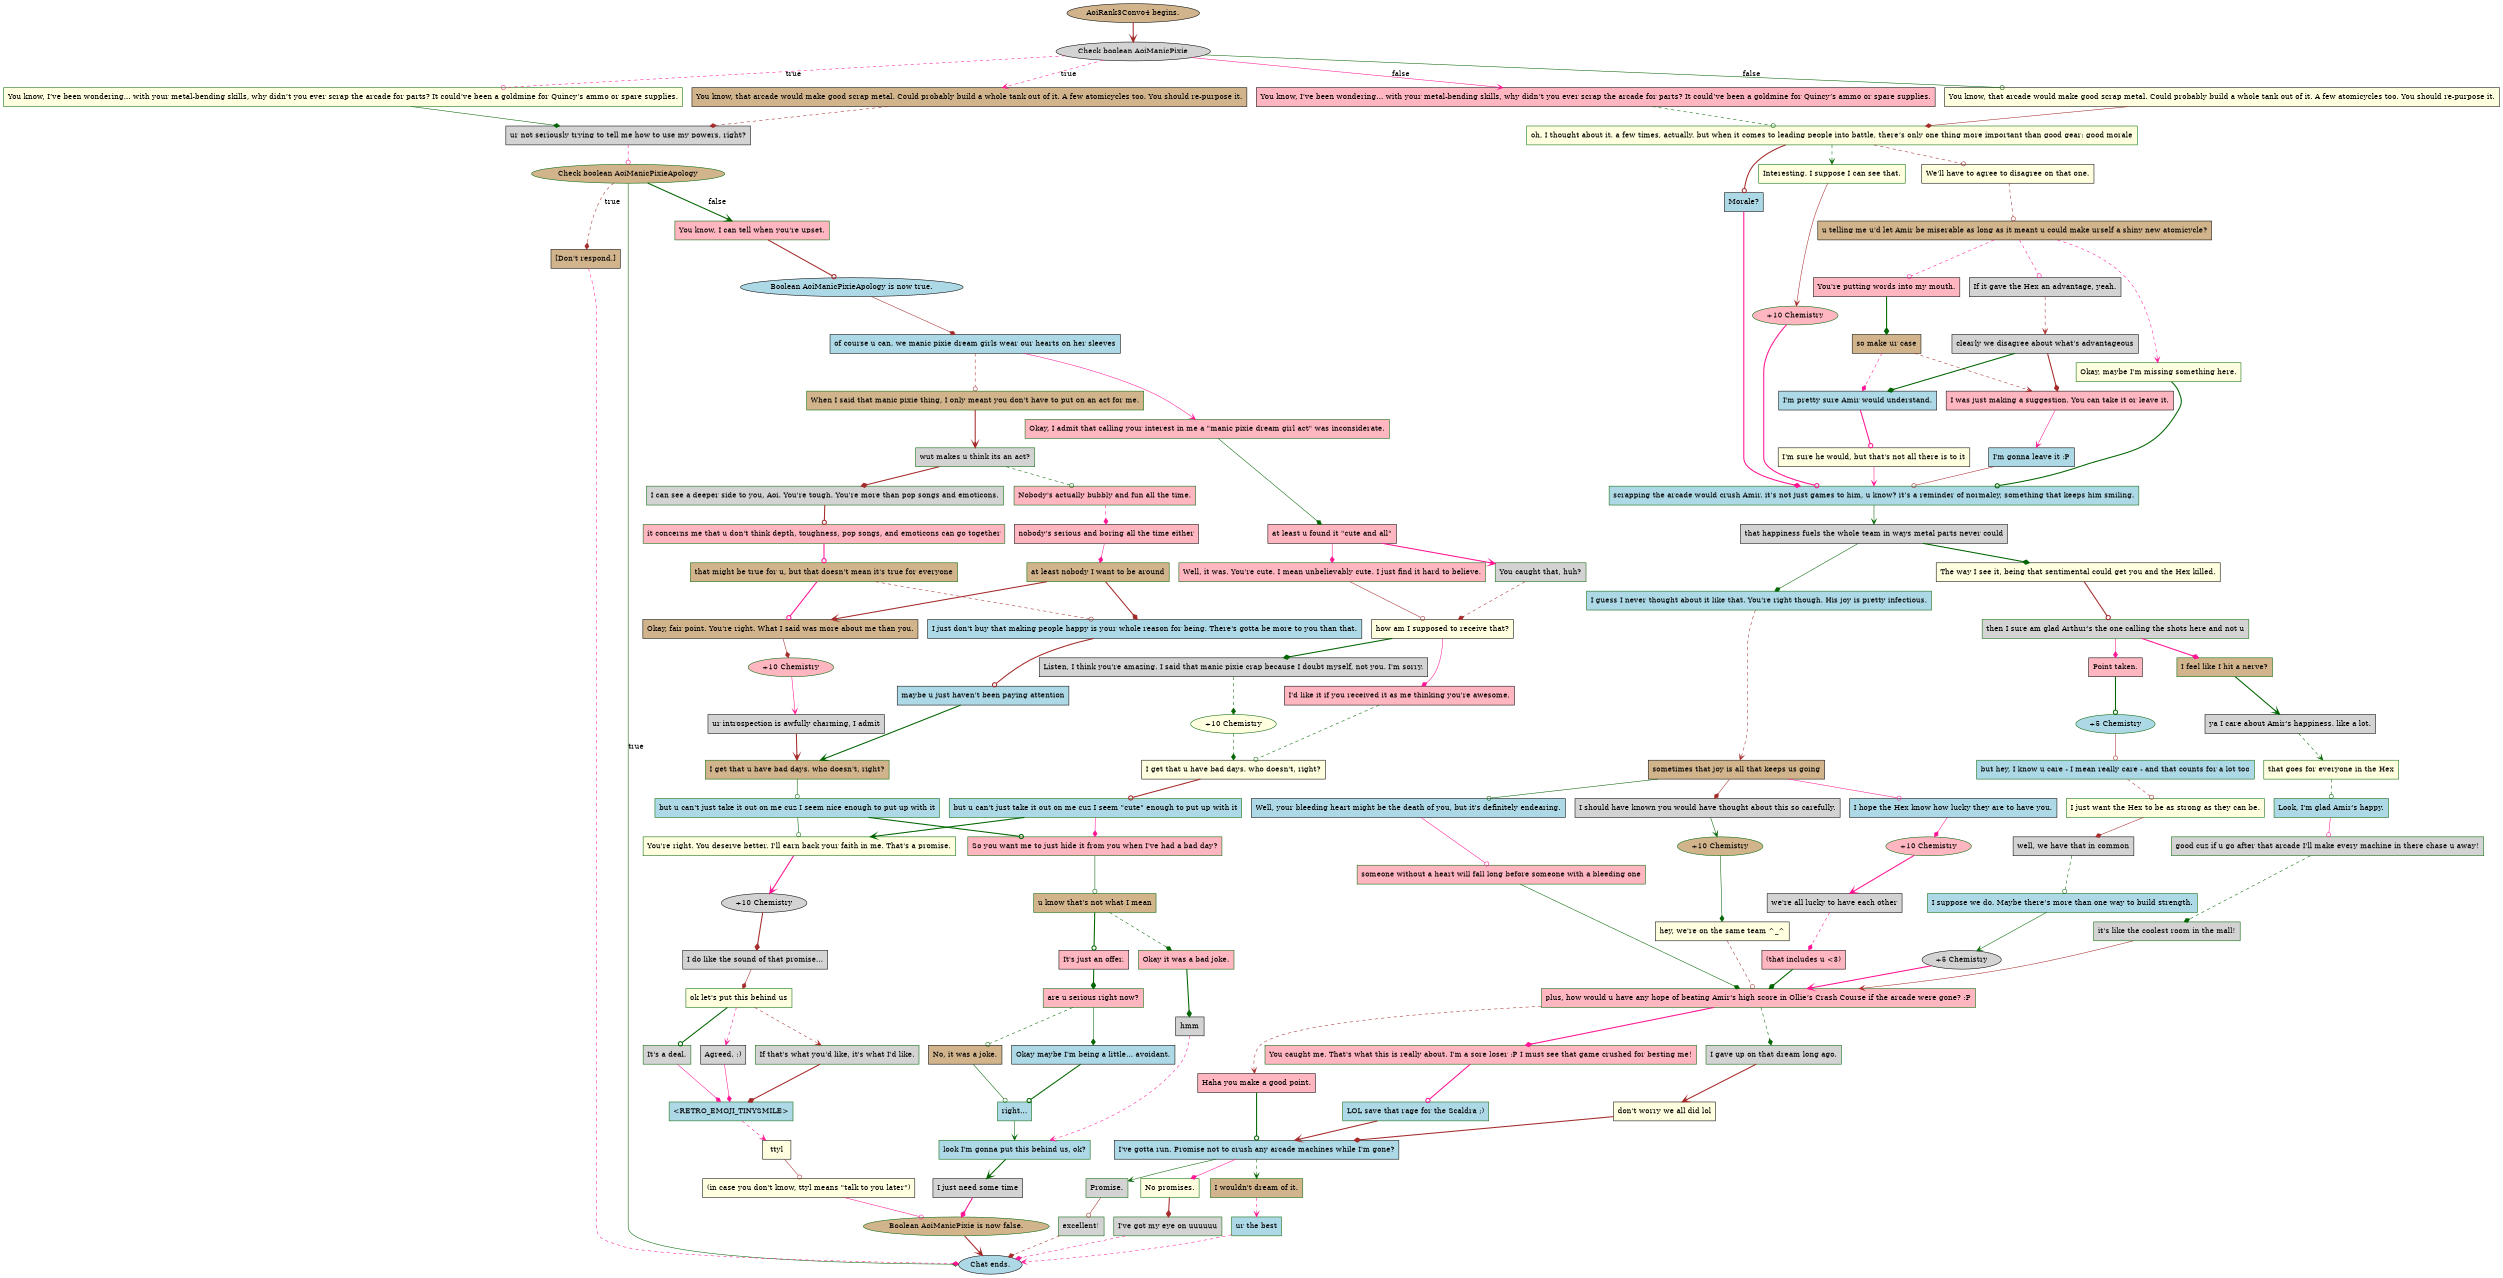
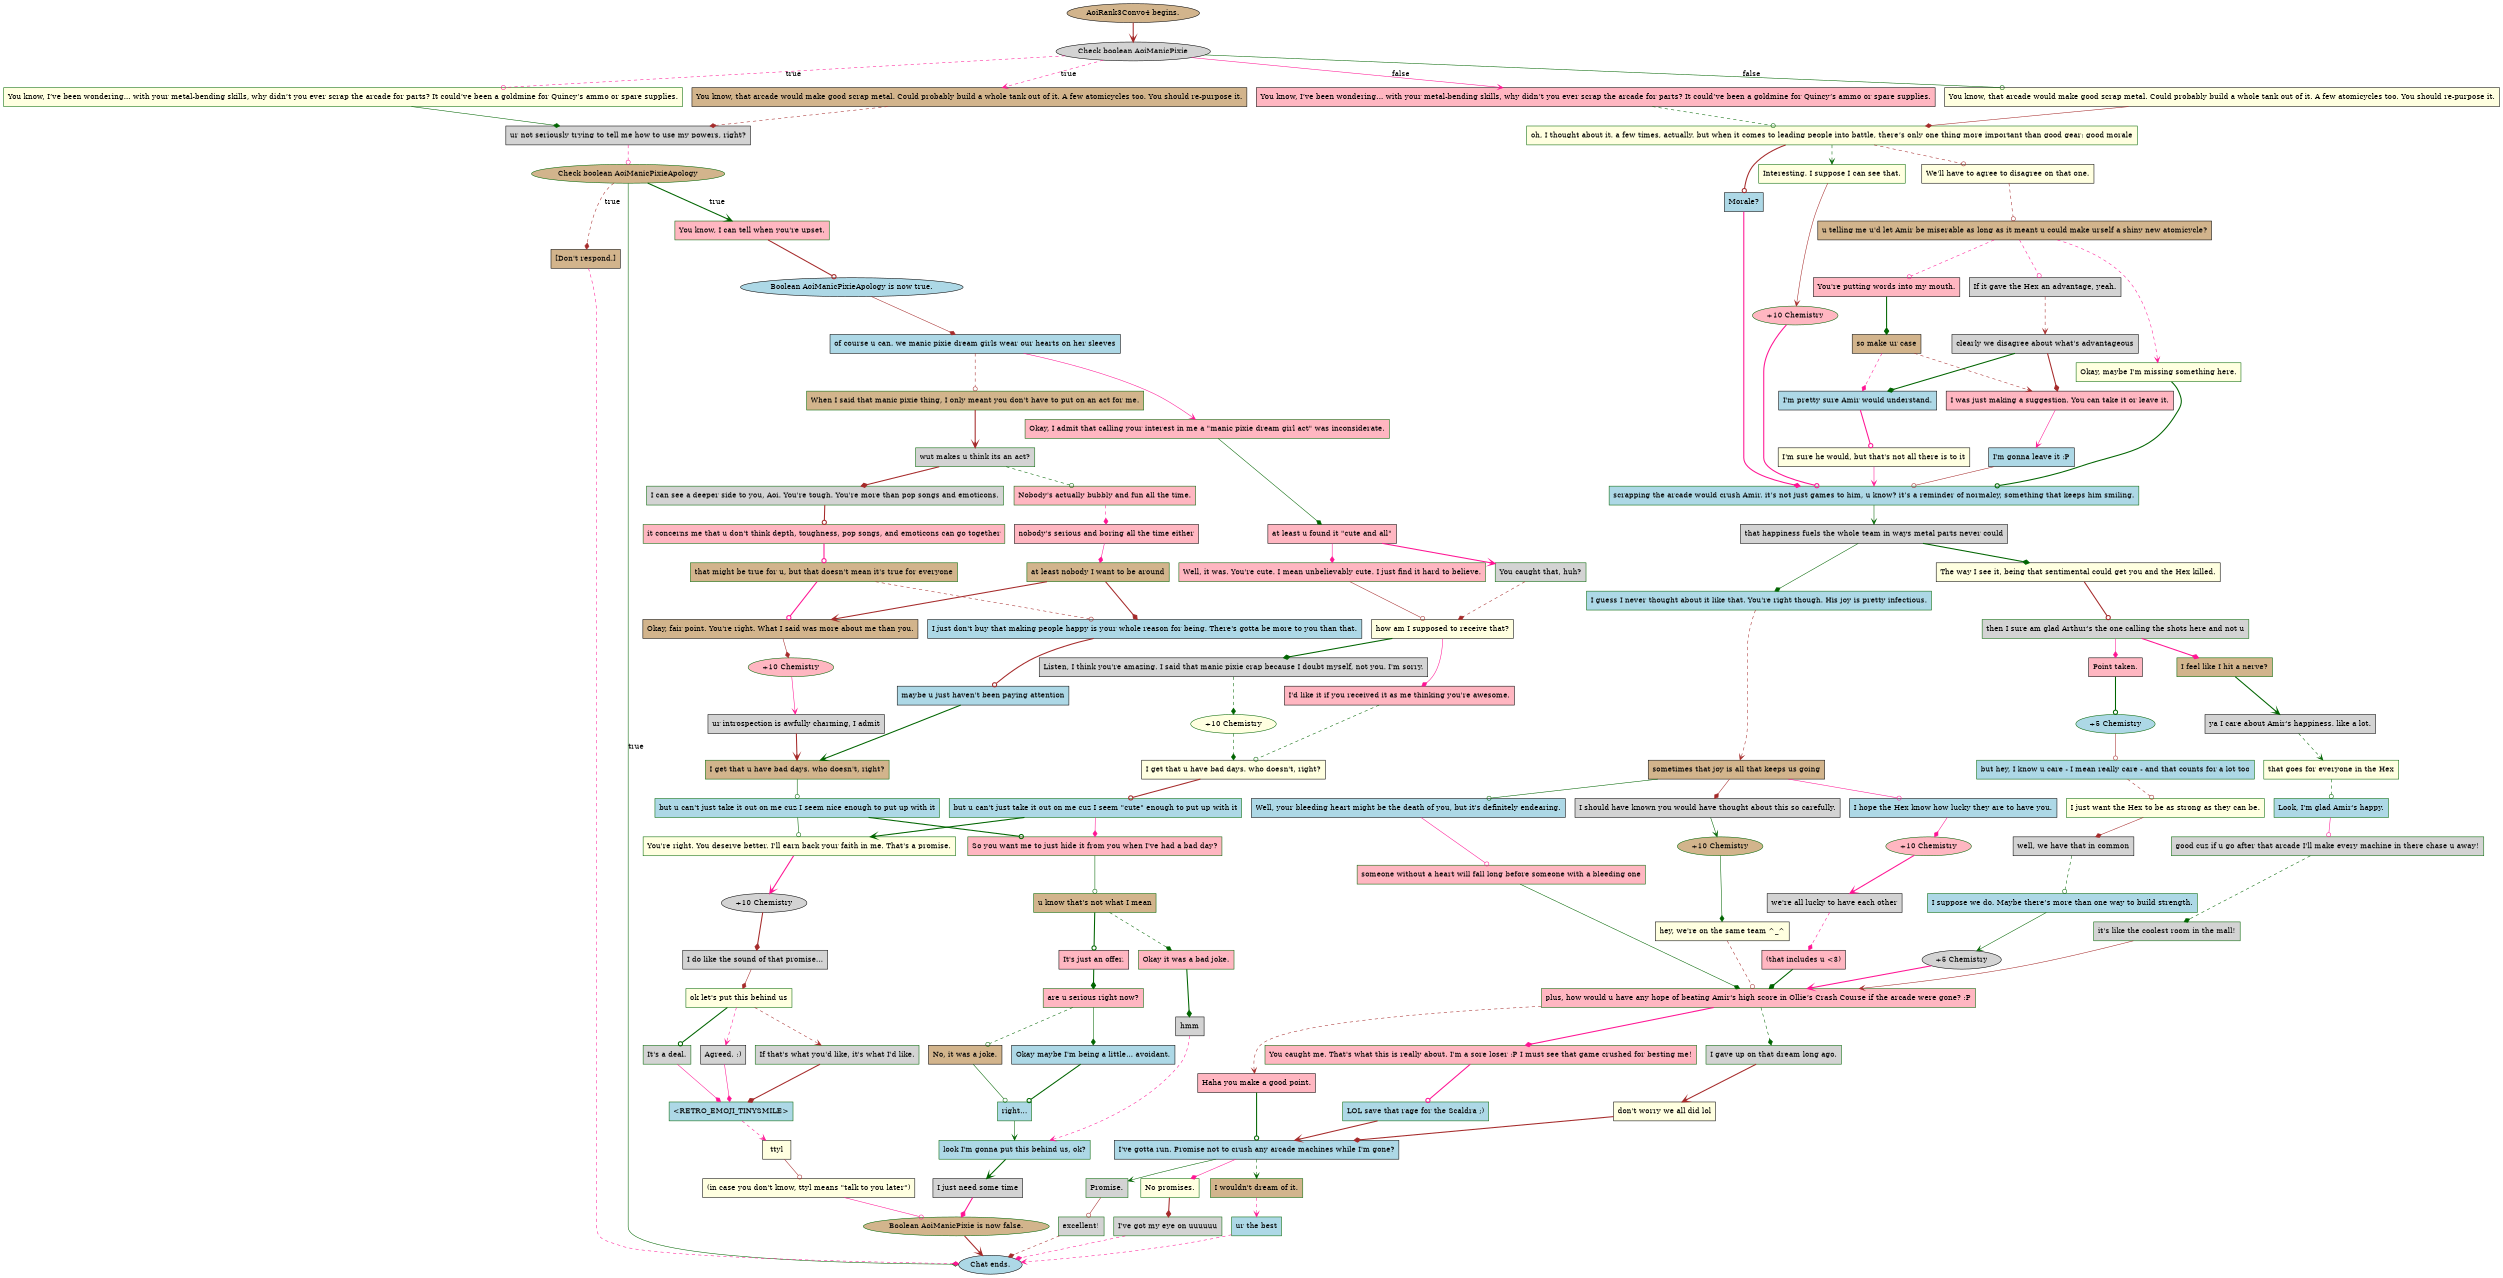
(717, 202) -> (717, 202)
